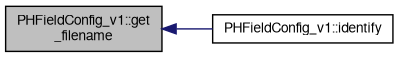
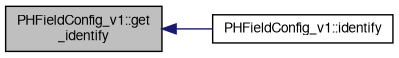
(84, 29) -> (84, 29)
